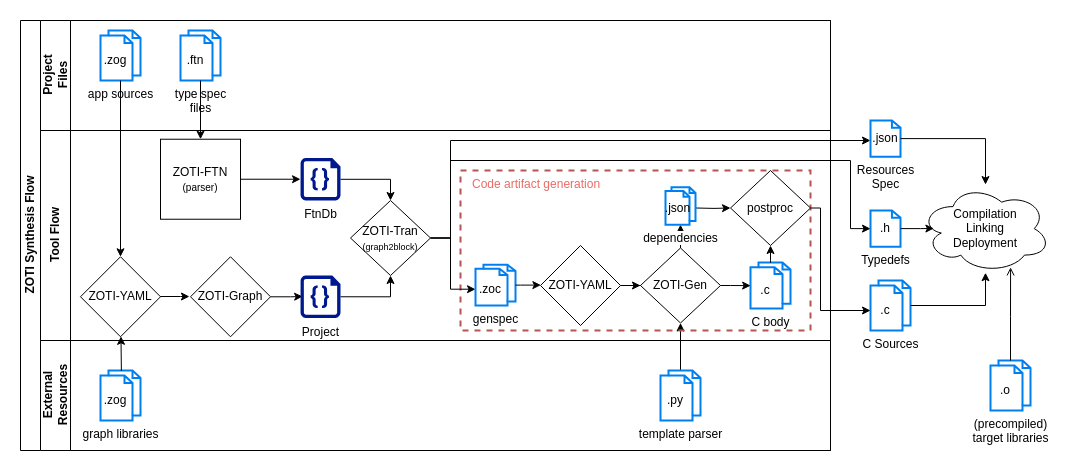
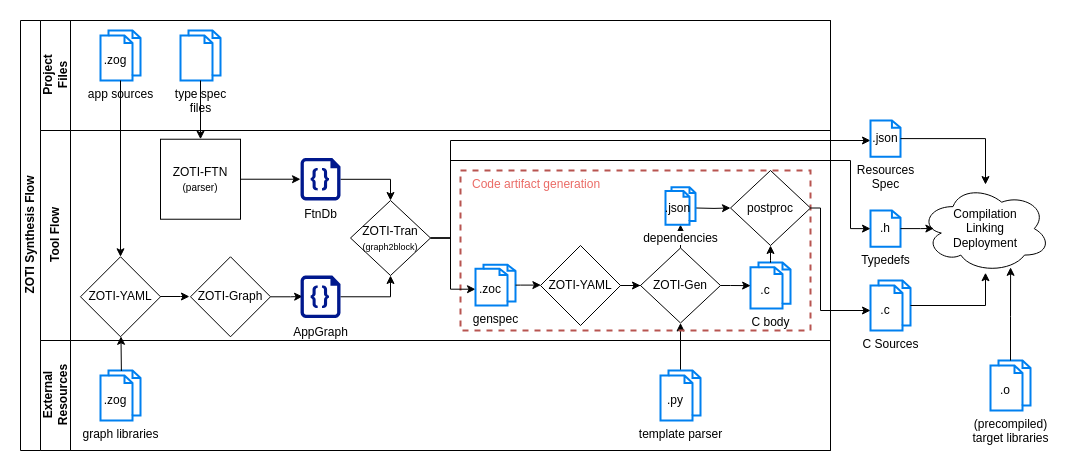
(196, 61) -> none
(1011, 274) -> (1011, 276)
(321, 333) -> (321, 333)
